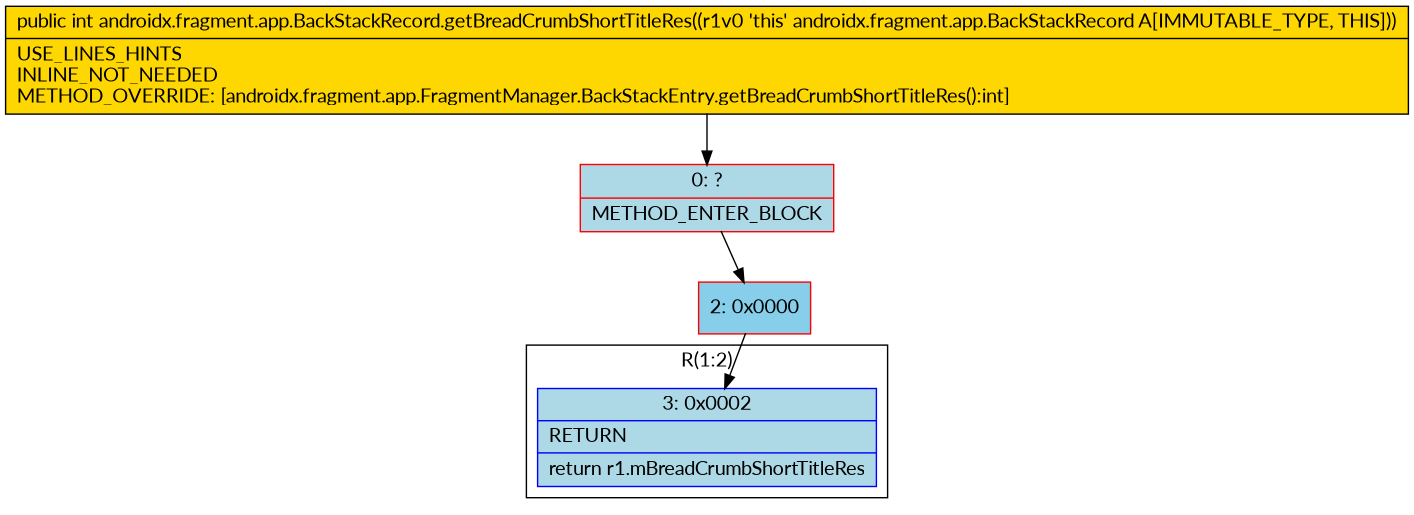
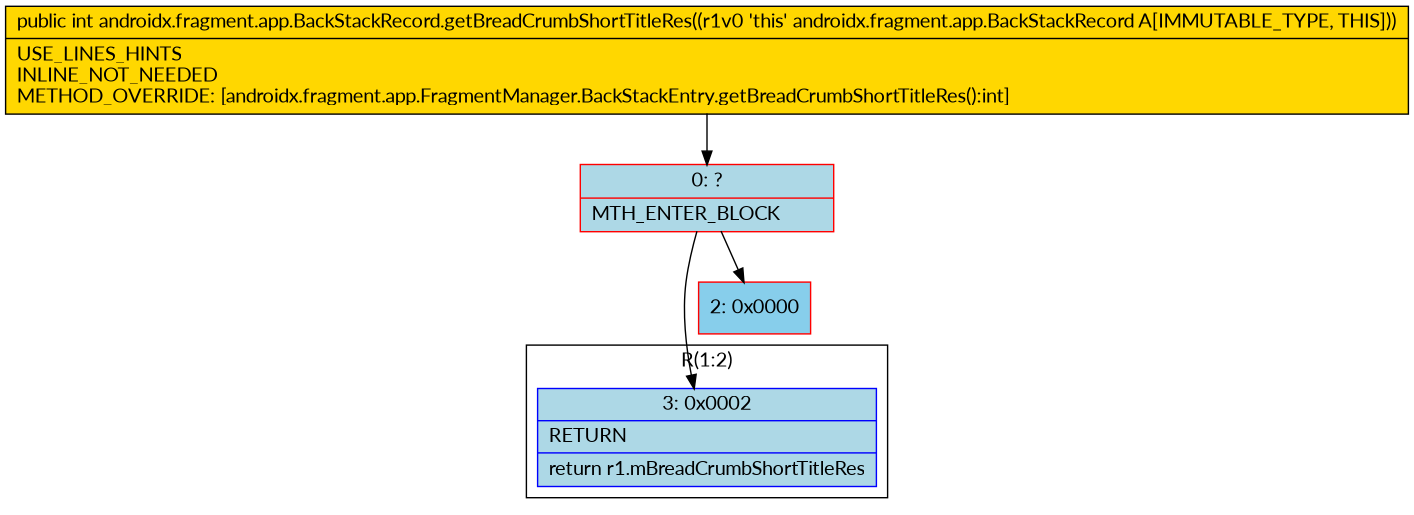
(707, 214) -> (686, 214)
(738, 354) -> (685, 303)
